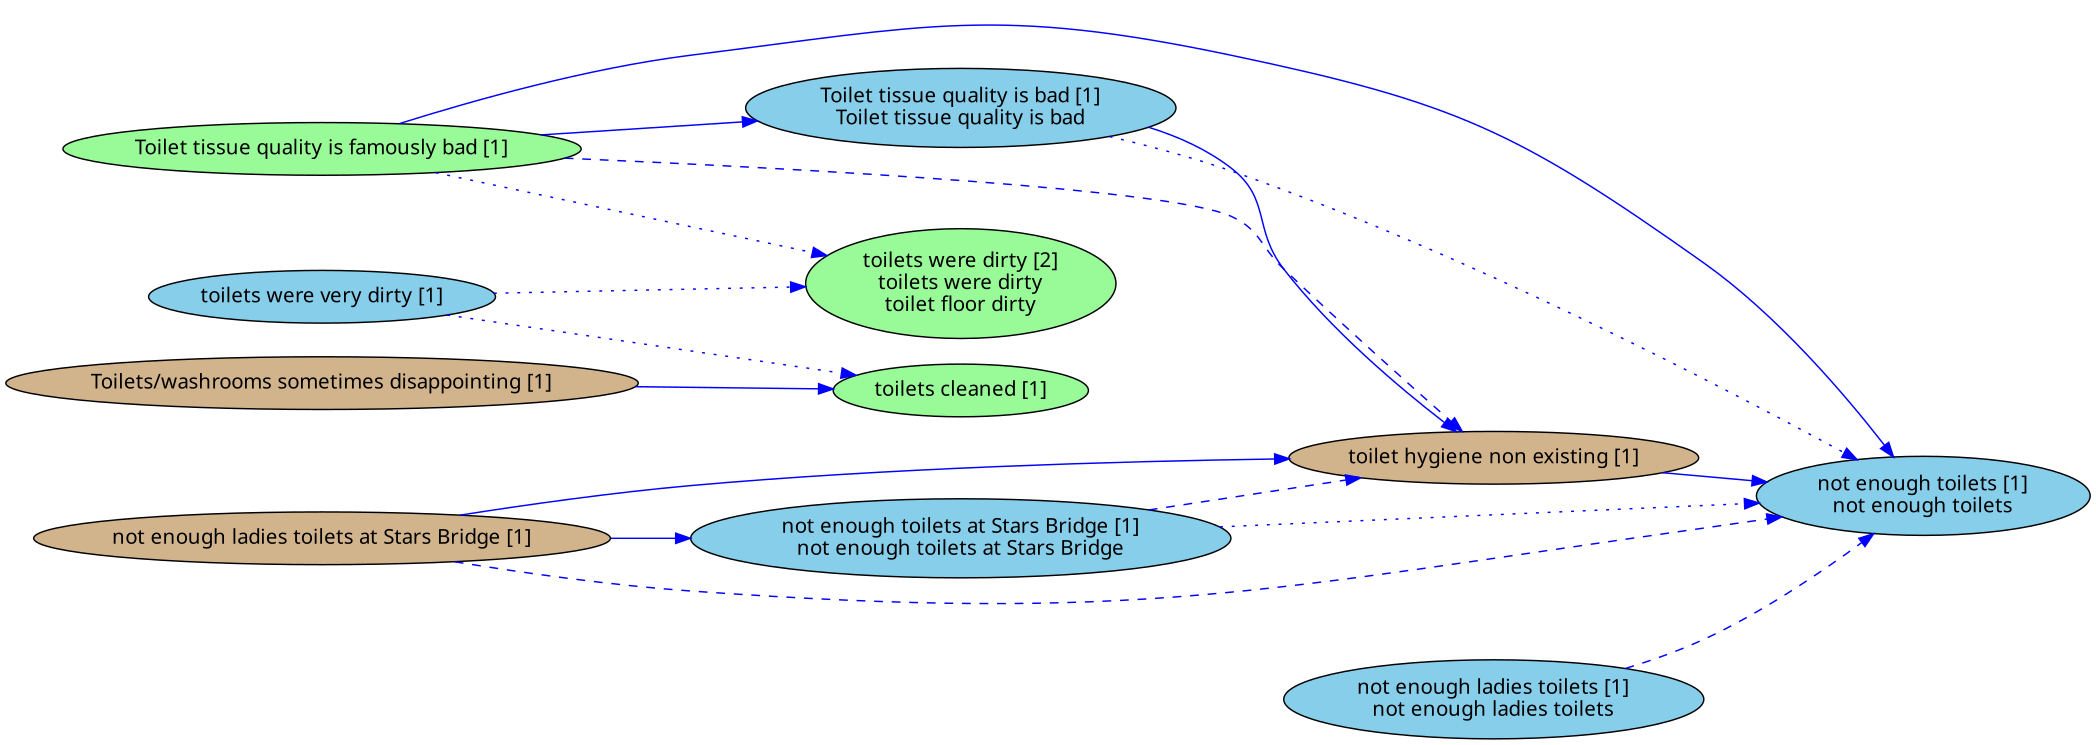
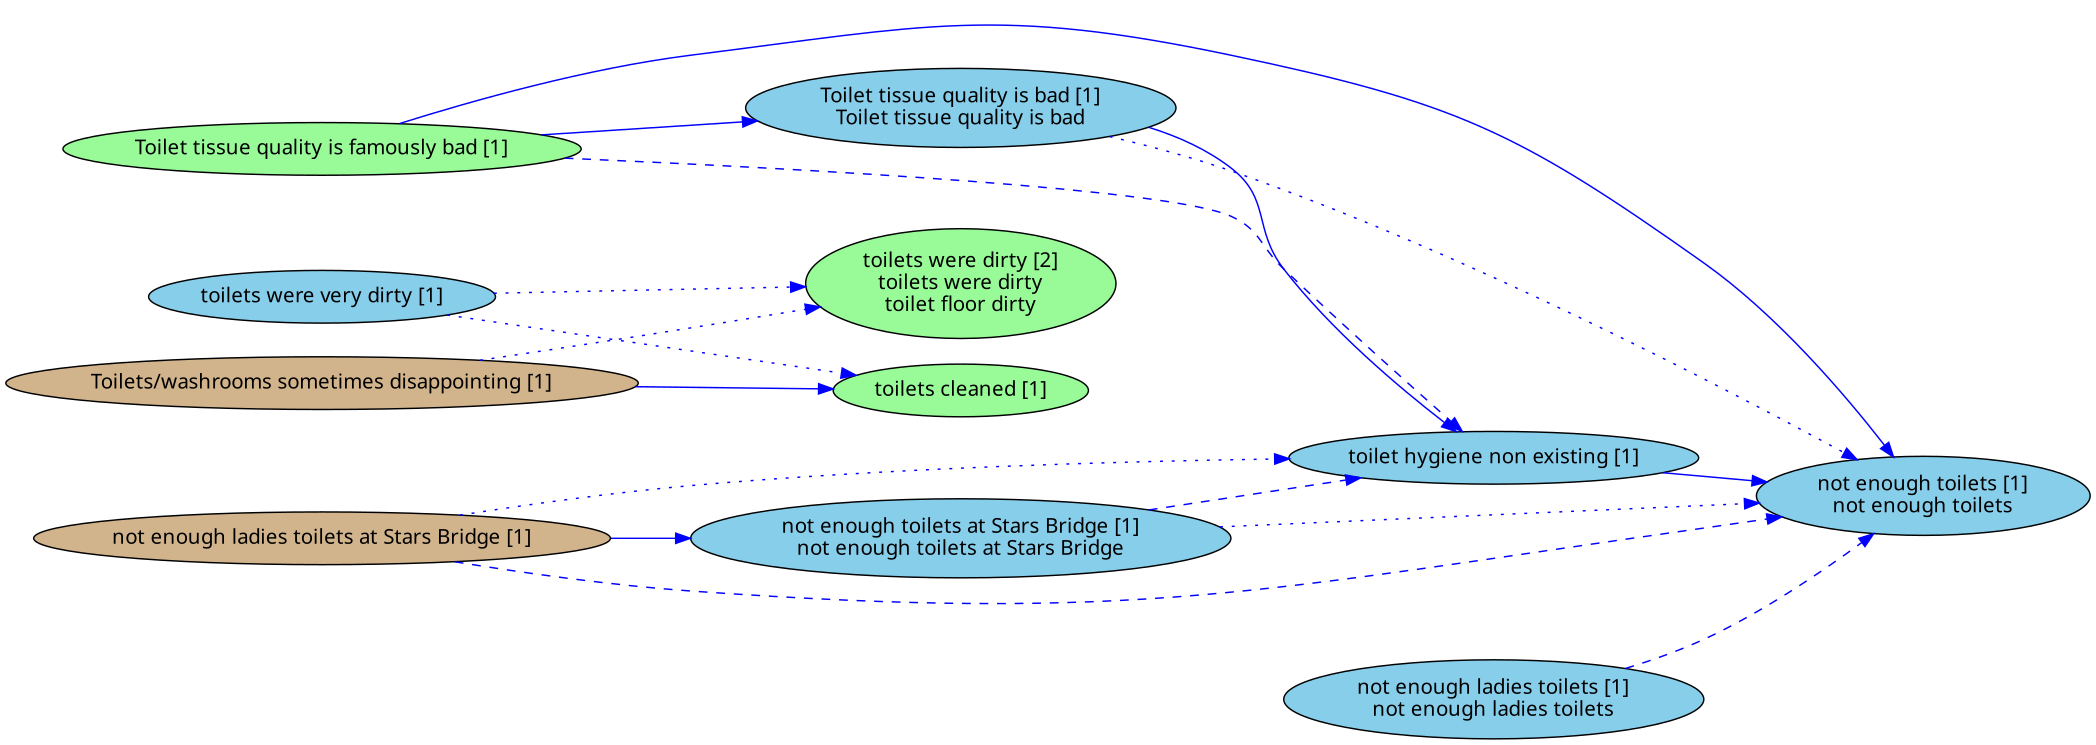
(624, 213) -> (651, 334)
(1494, 458) -> (1494, 458)
(866, 473) -> (866, 473)
